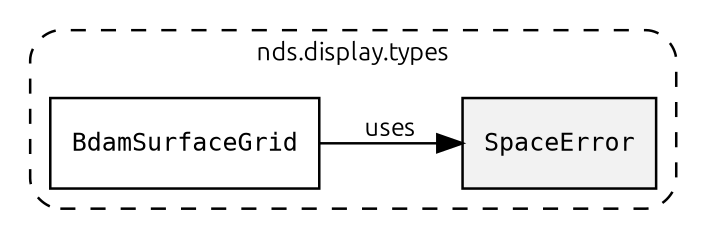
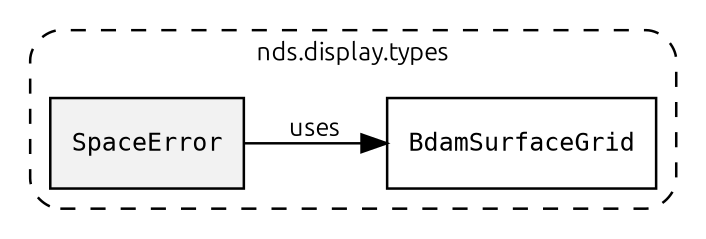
(378, 143) -> (303, 143)
